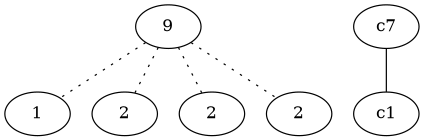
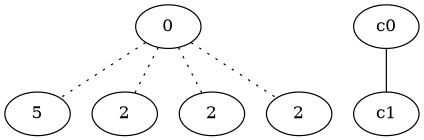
(168, 27) -> (168, 27)
(386, 27) -> (386, 27)
(38, 114) -> (38, 114)
